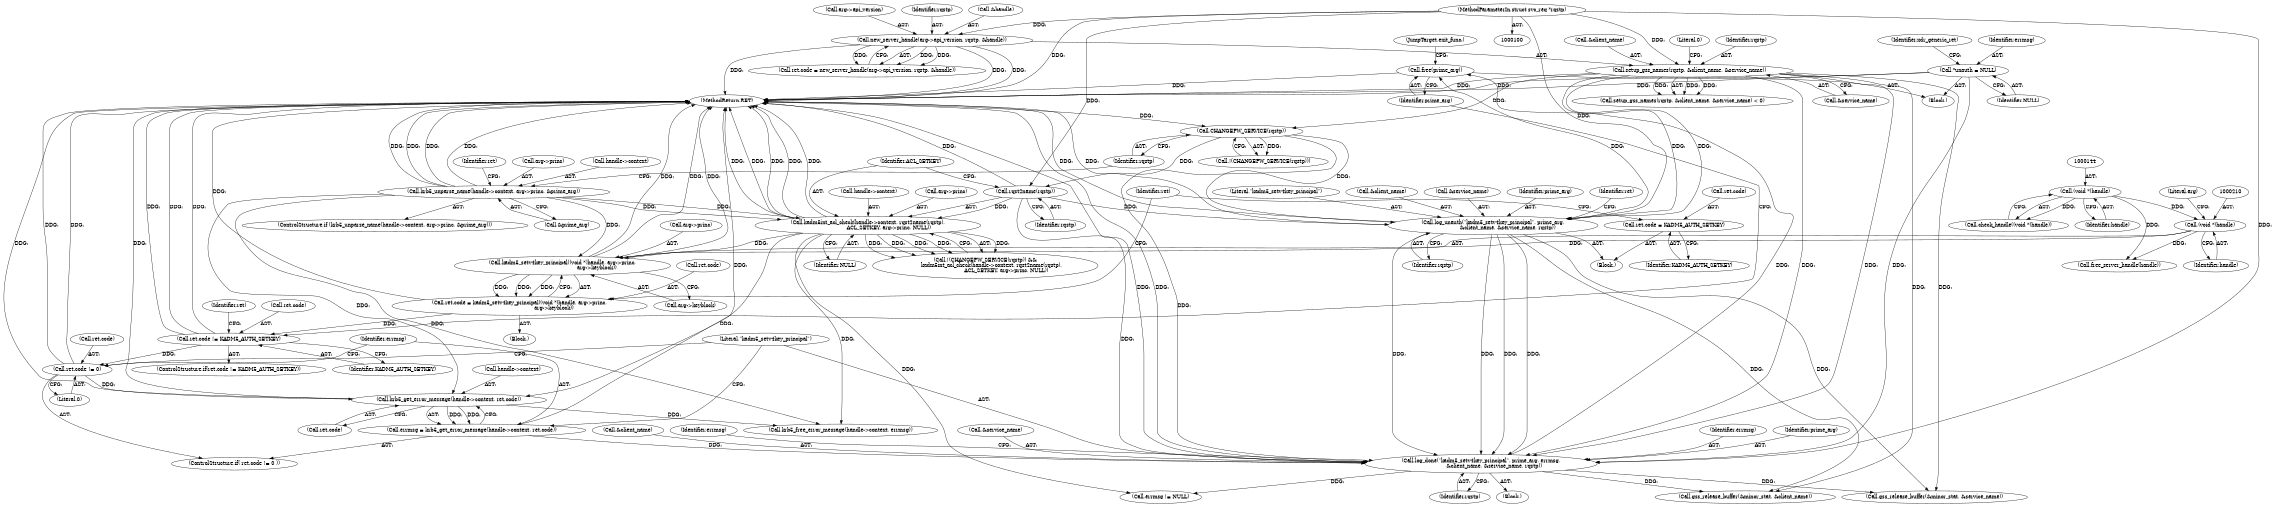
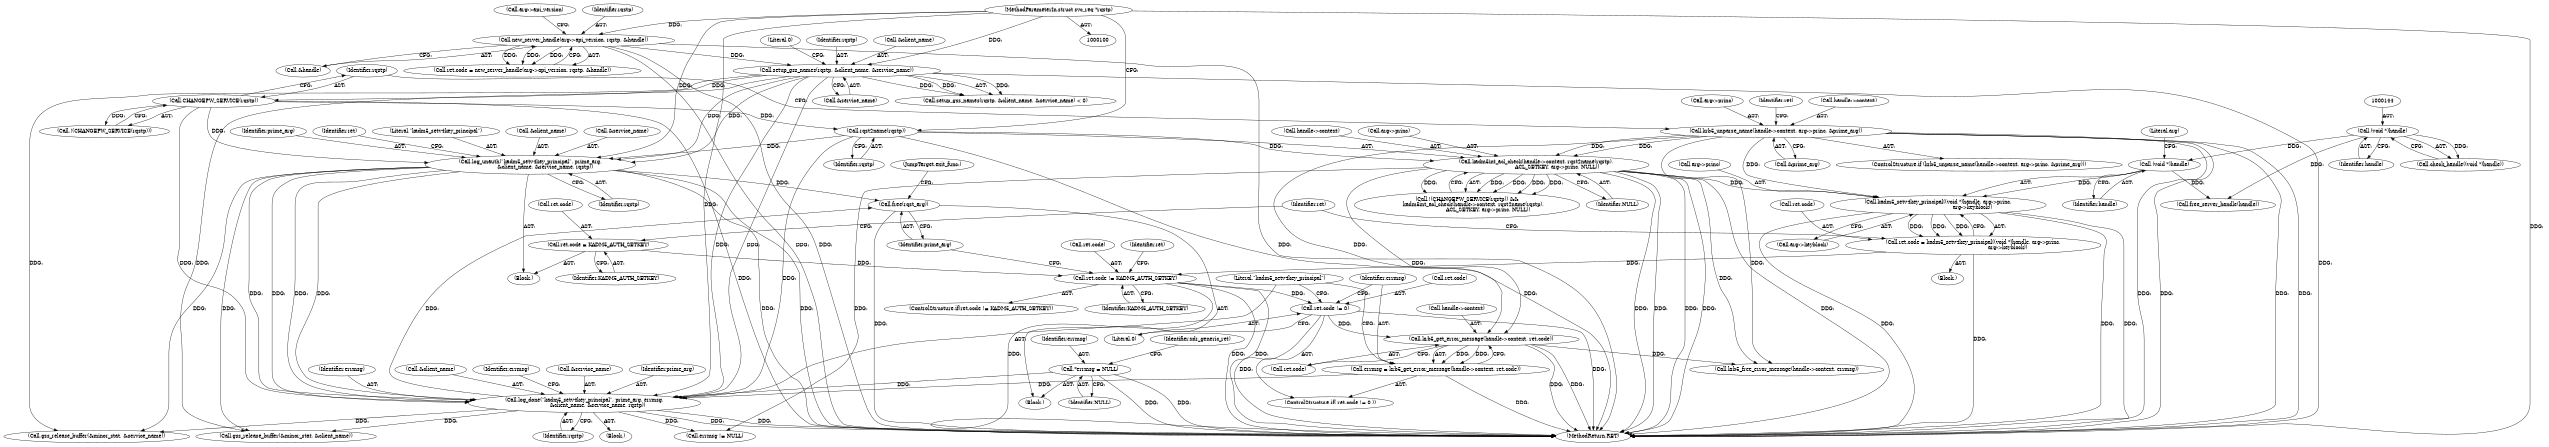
(904, 25) -> (564, 25)
none -> (416, 54)
(1543, 56) -> (738, 56)
(1435, 71) -> (904, 205)
(1968, 71) -> (1090, 370)
(1094, 101) -> (1133, 71)
(1071, 113) -> (789, 404)
(911, 162) -> none
(2231, 192) -> none
none -> (850, 265)
